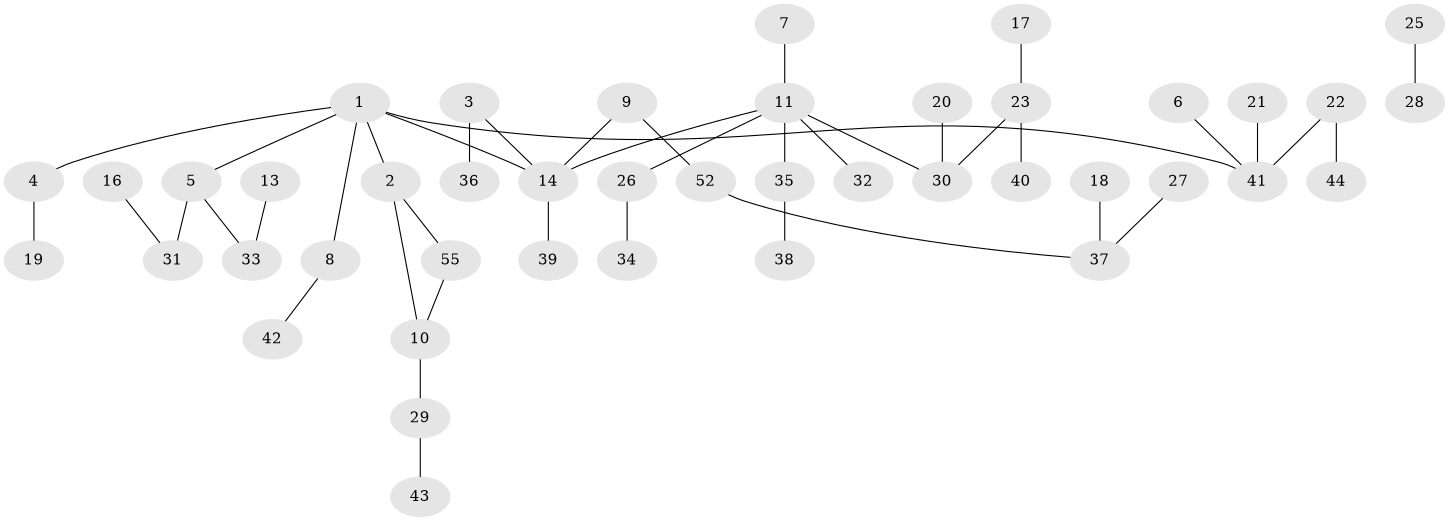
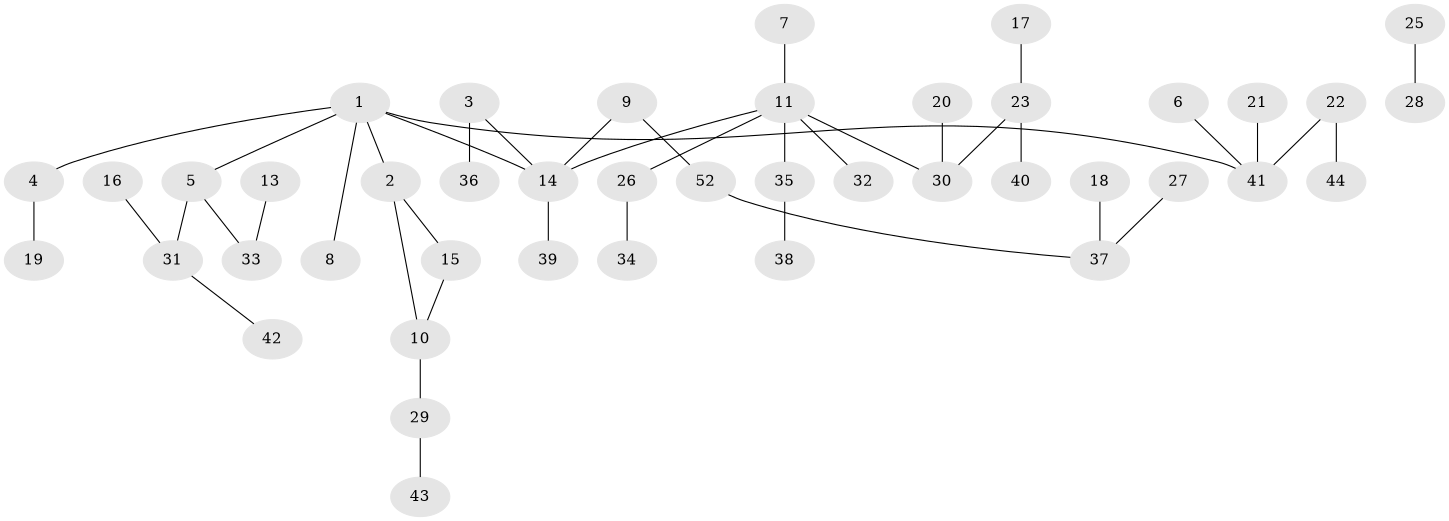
(451, 260) -> (451, 260)
(301, 300) -> (223, 300)
